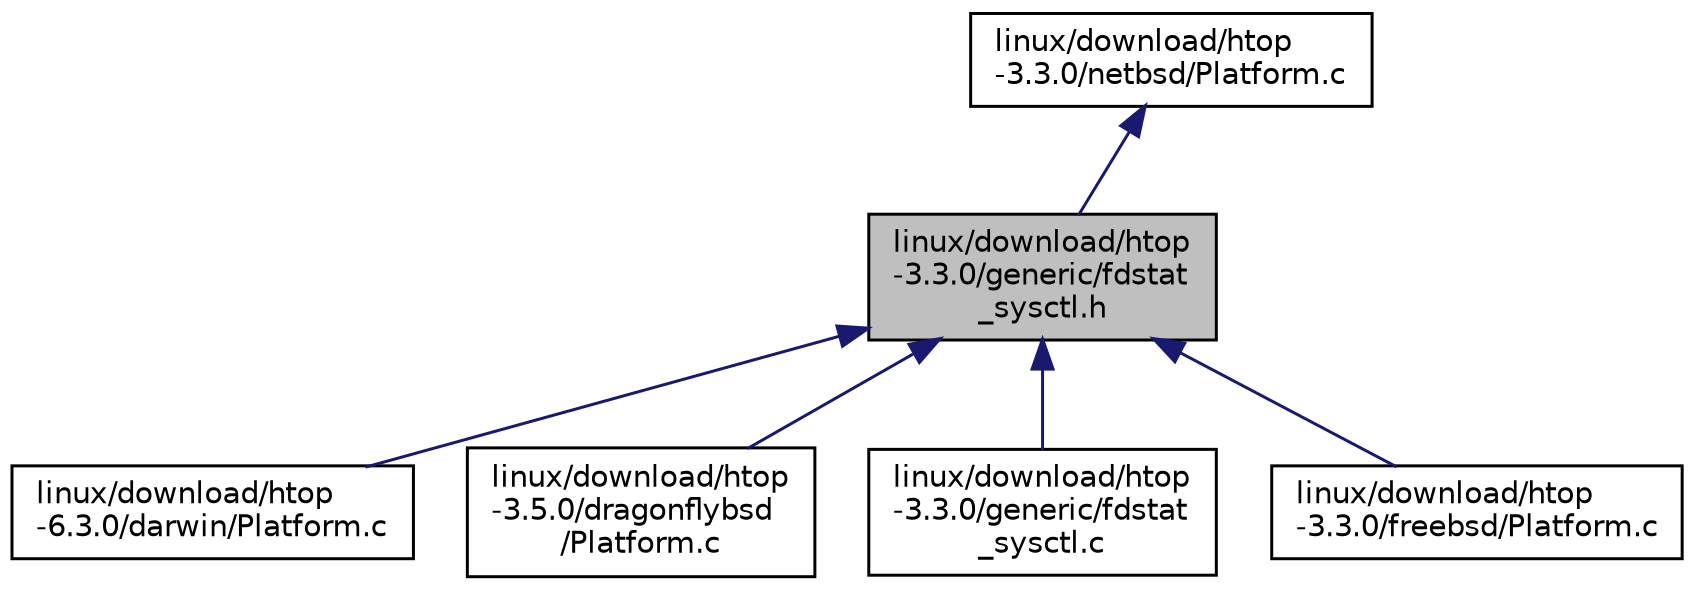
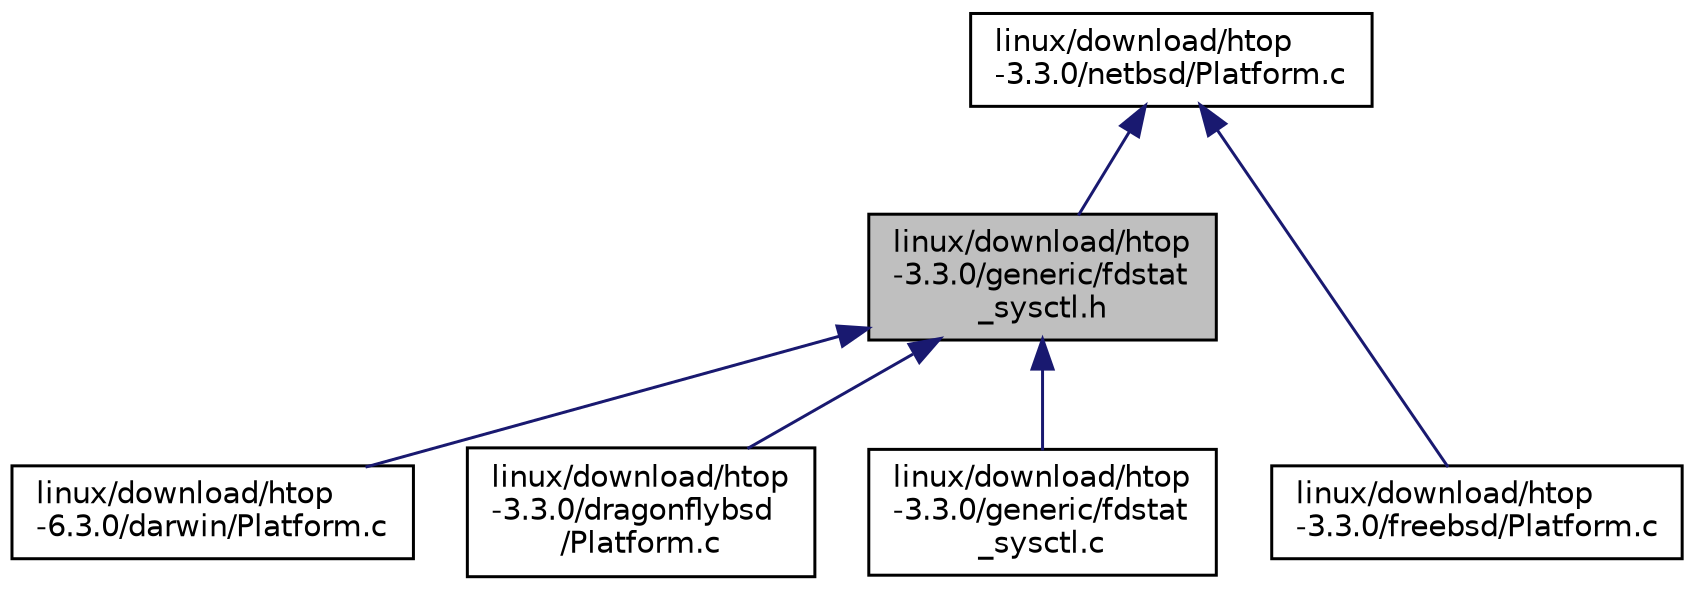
(1288, 410) -> (1333, 299)
(641, 512) -> (641, 512)
